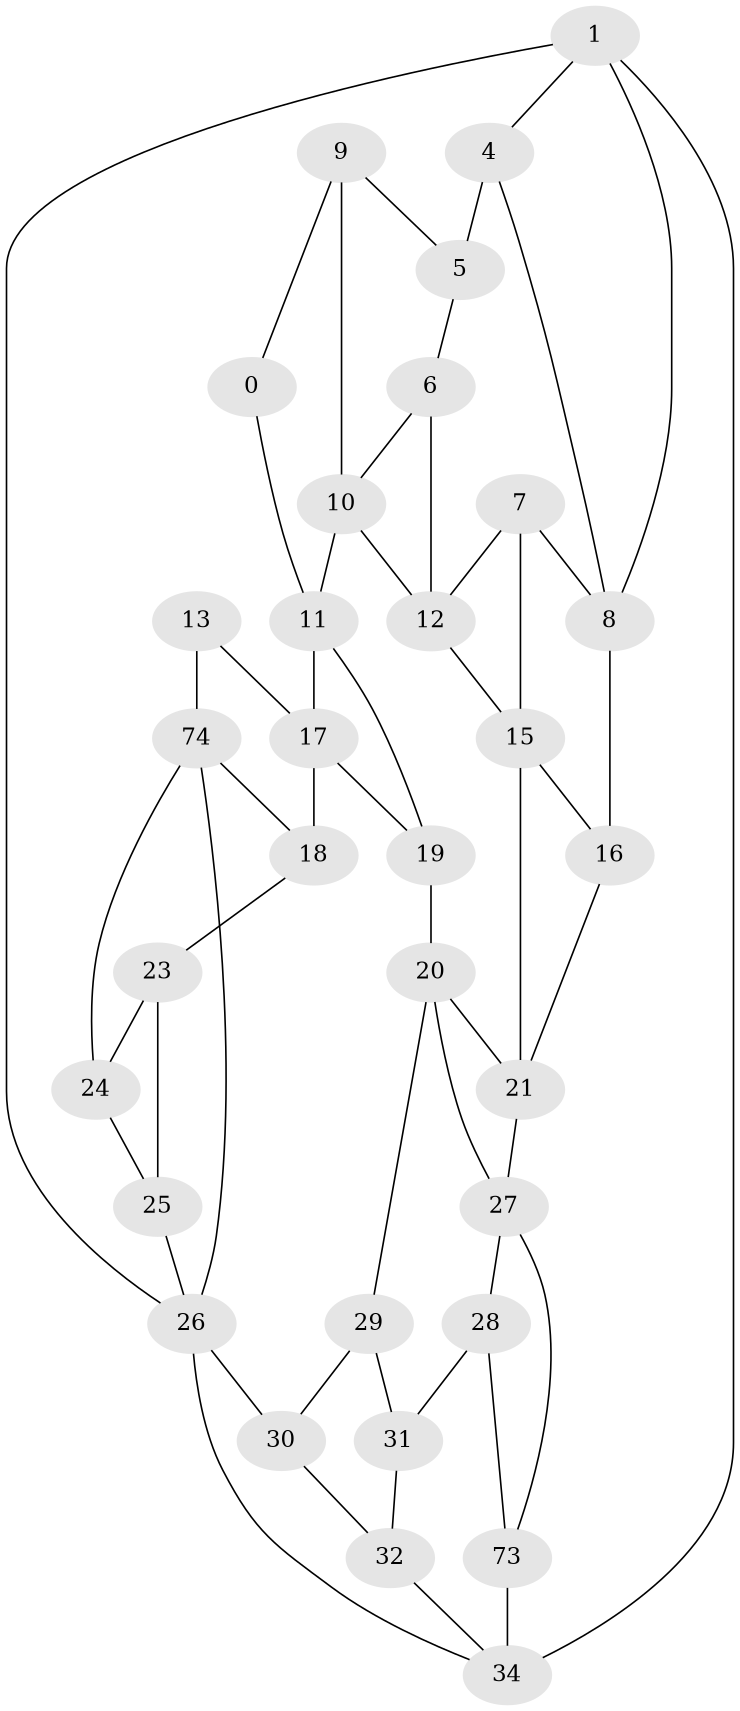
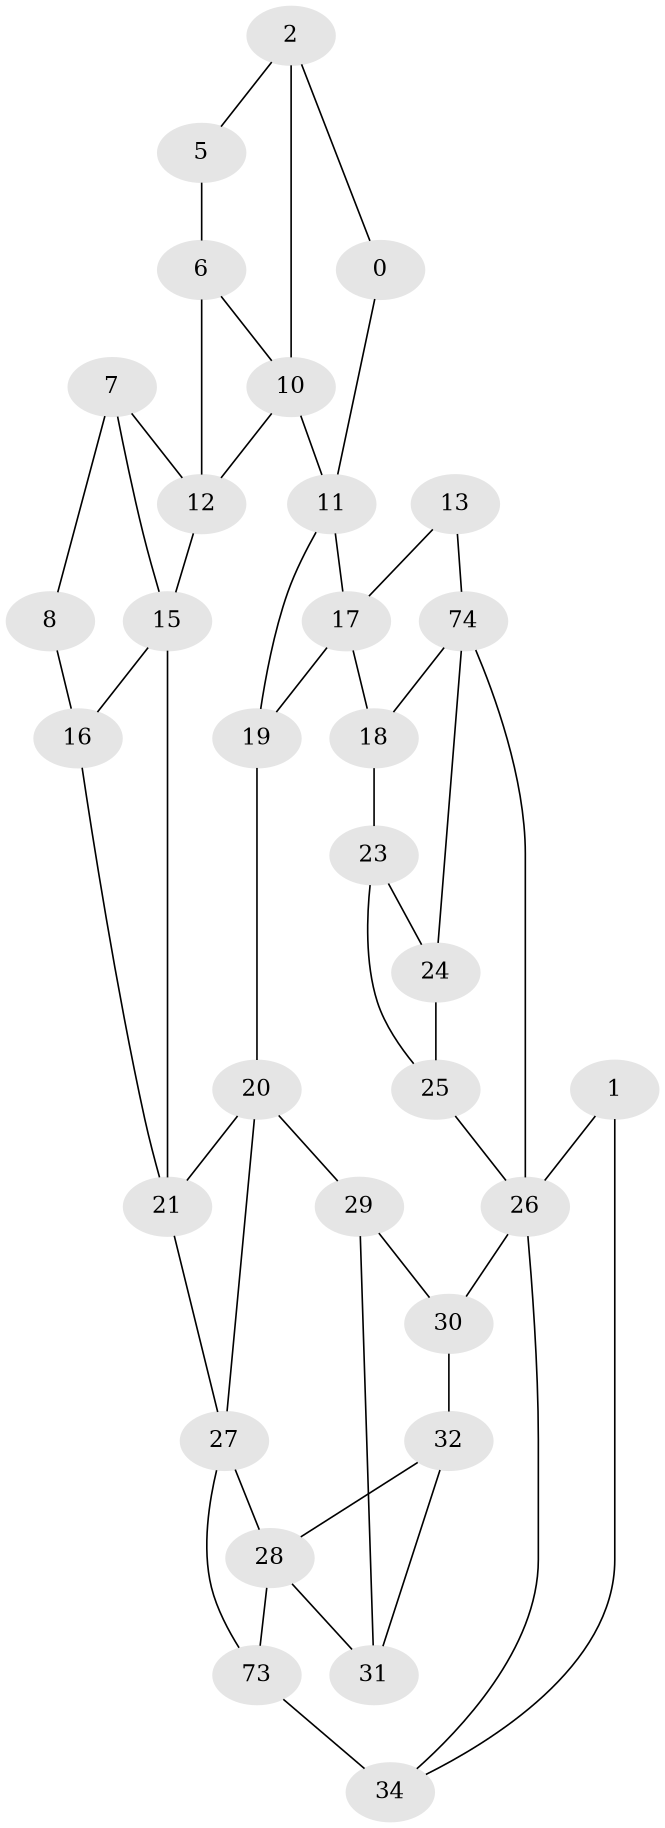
(342, 153) -> (291, 36)
(490, 153) -> none
(672, 326) -> none
(449, 1616) -> (356, 1502)
